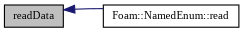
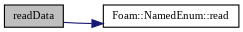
(89, 9) -> (78, 23)
